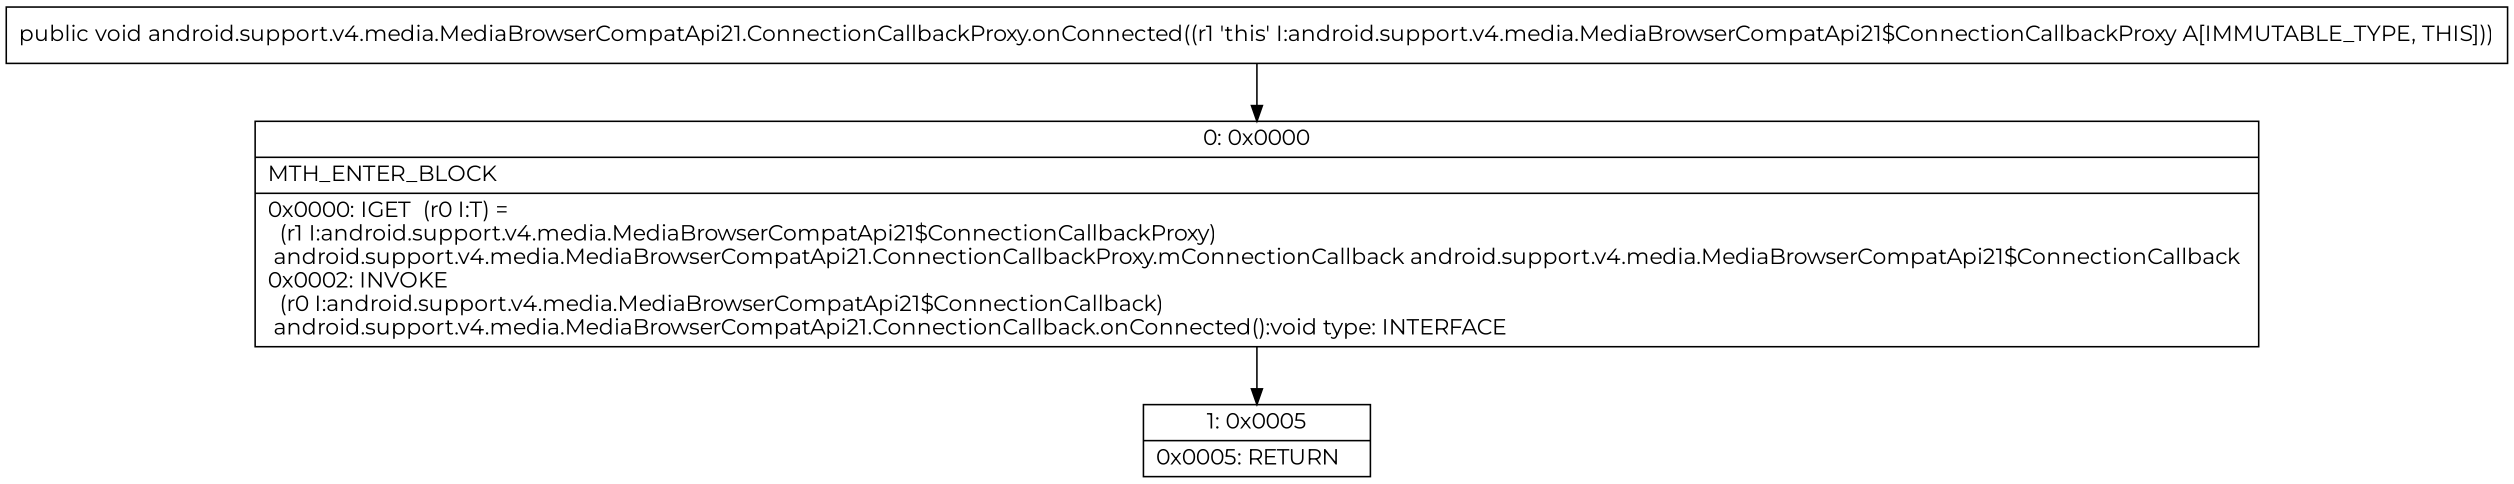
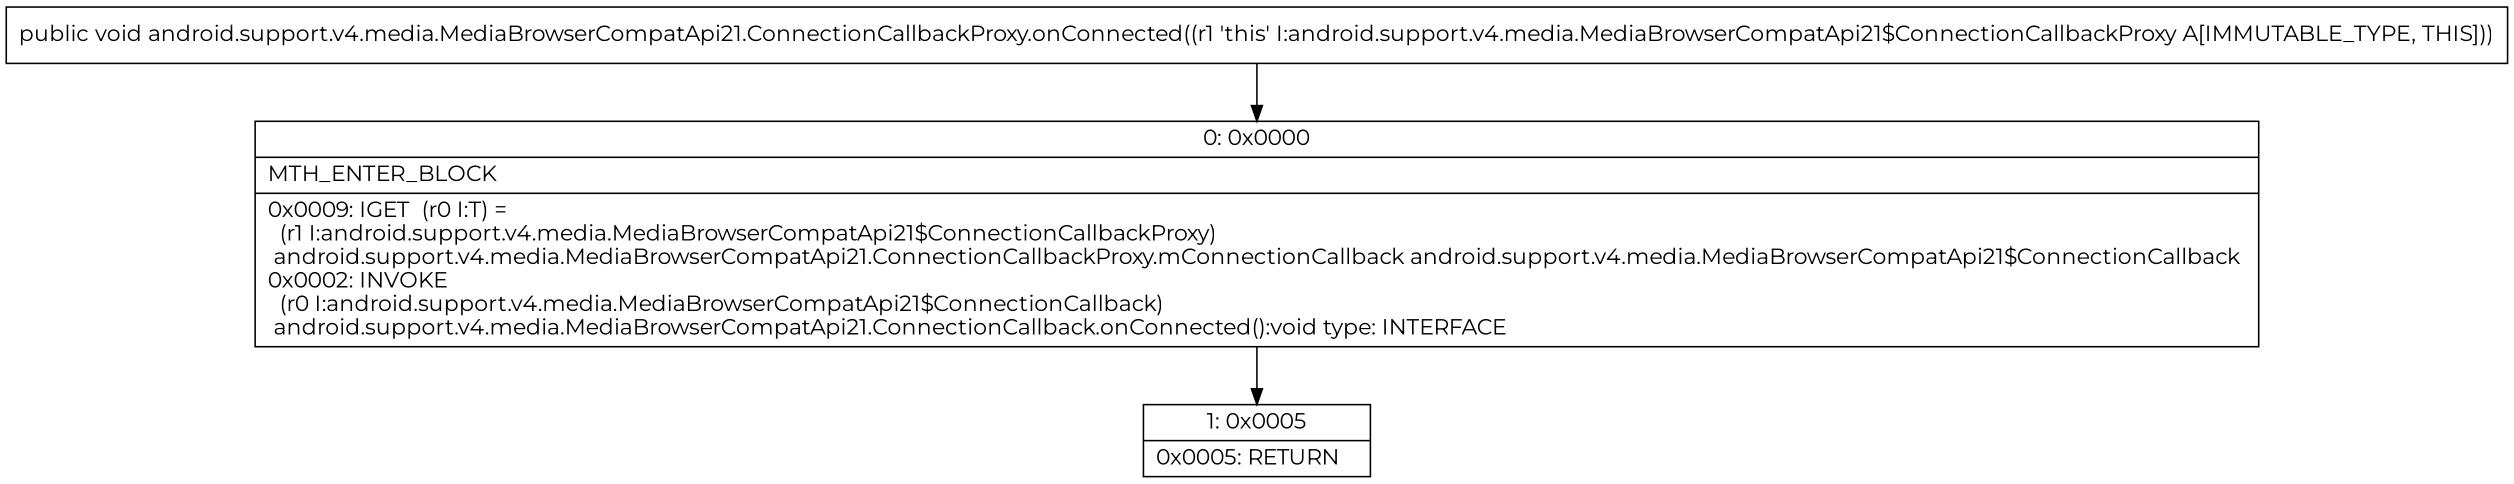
(391, 211) -> (391, 211)
